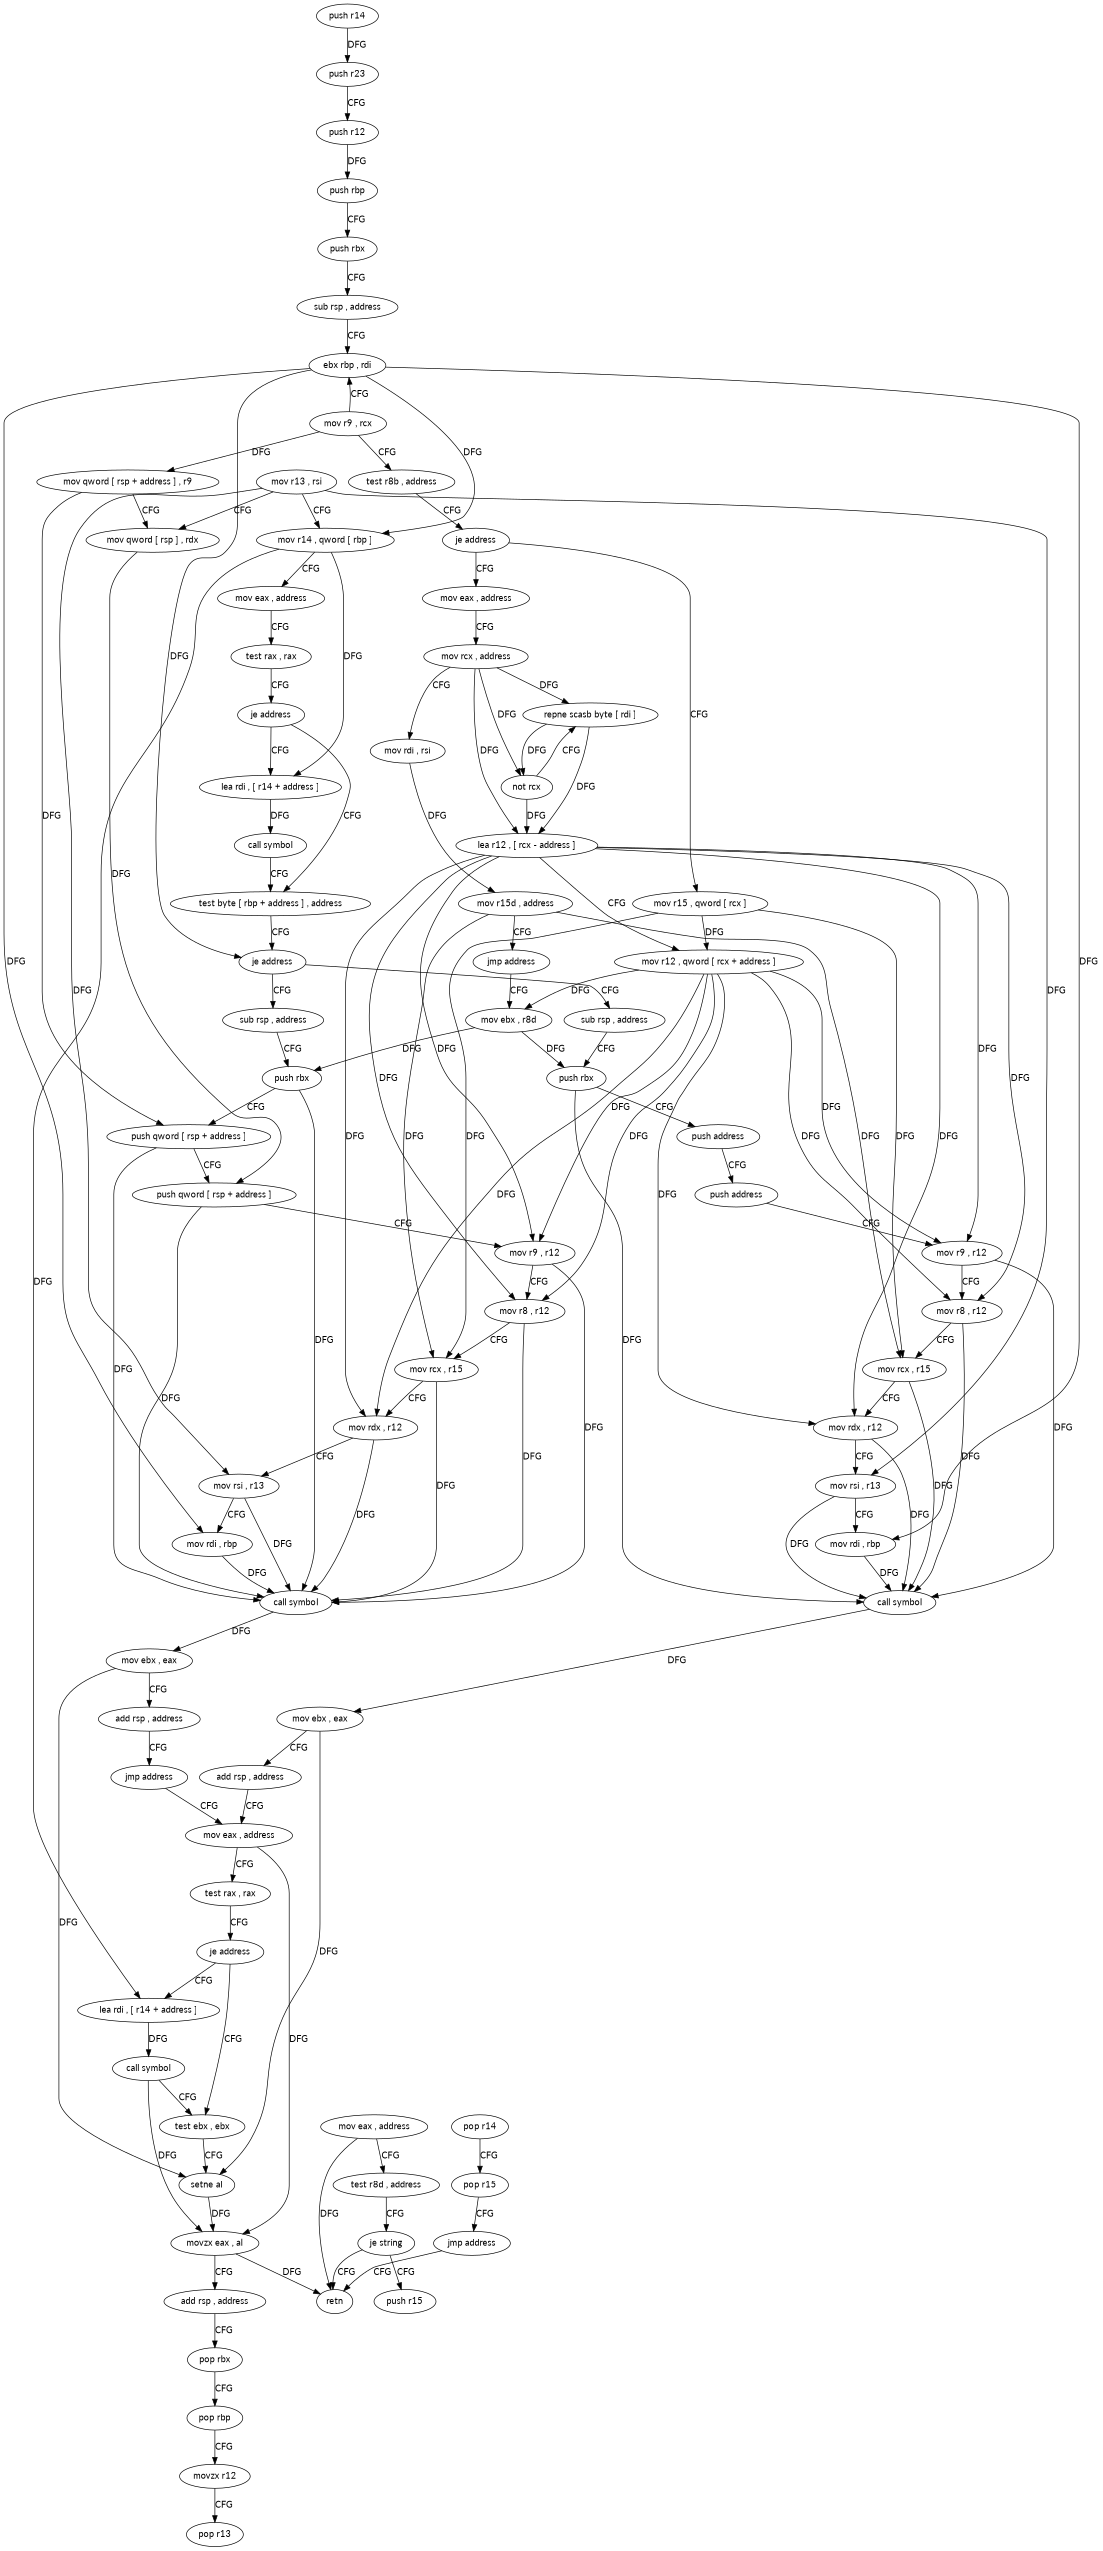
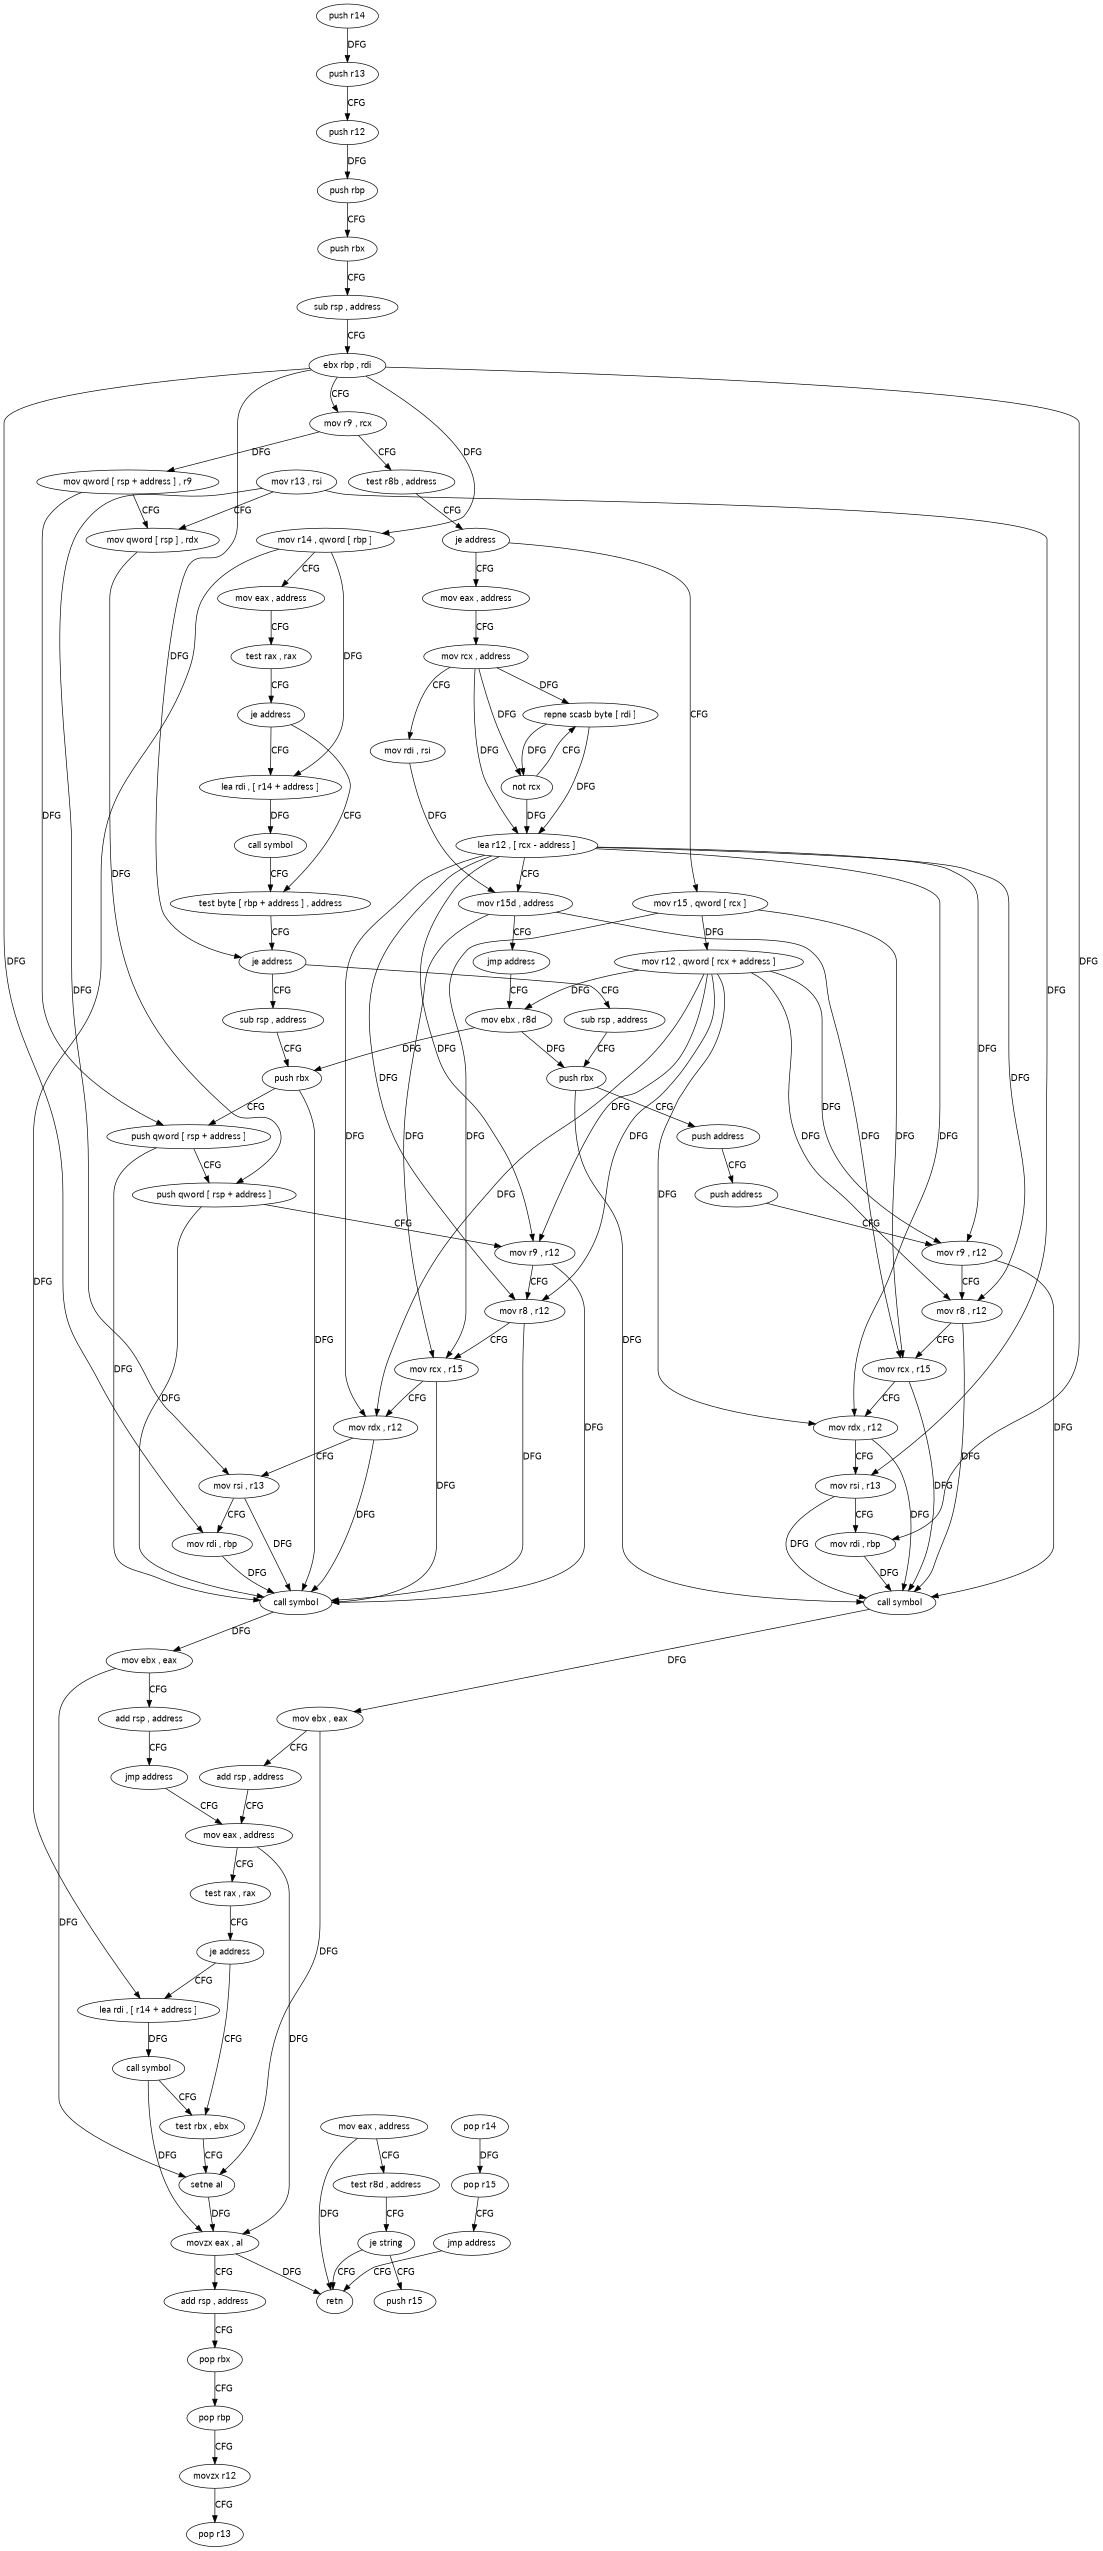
(347, 74) -> (347, 74)
(350, 398) -> (331, 391)
(309, 508) -> none
(601, 911) -> (522, 871)
(202, 2127) -> (202, 2127)
(489, 2156) -> (489, 2156)
